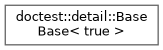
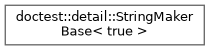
(82, 25) -> (105, 25)
